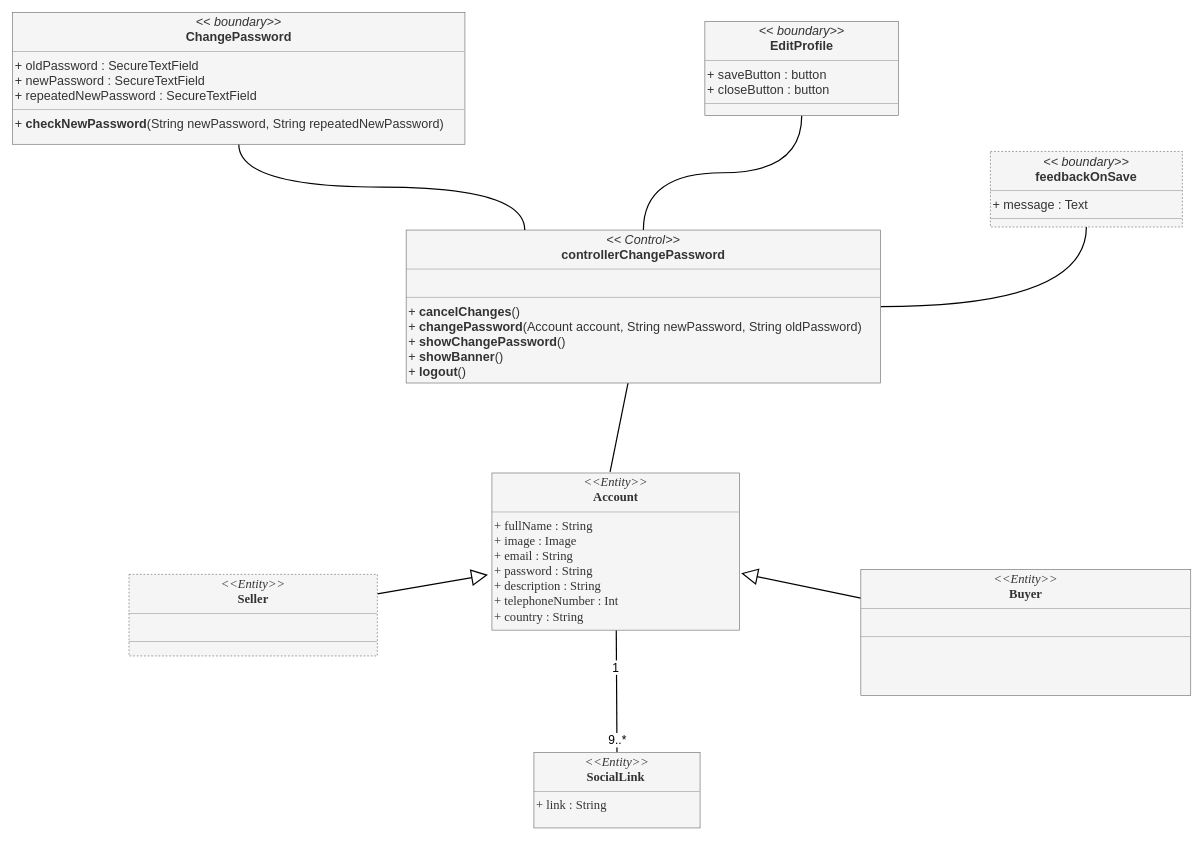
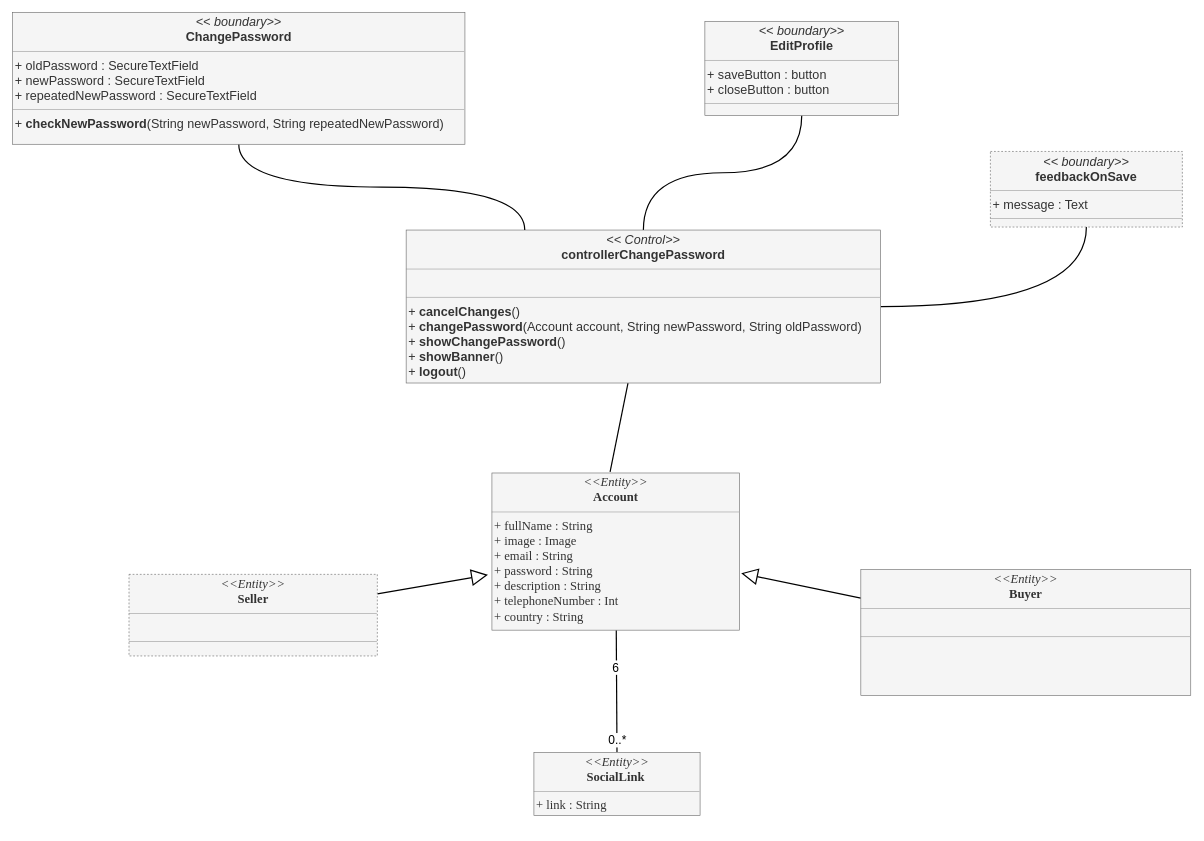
(616, 668) -> (616, 668)
(617, 740) -> (617, 740)
(617, 790) -> (617, 784)
